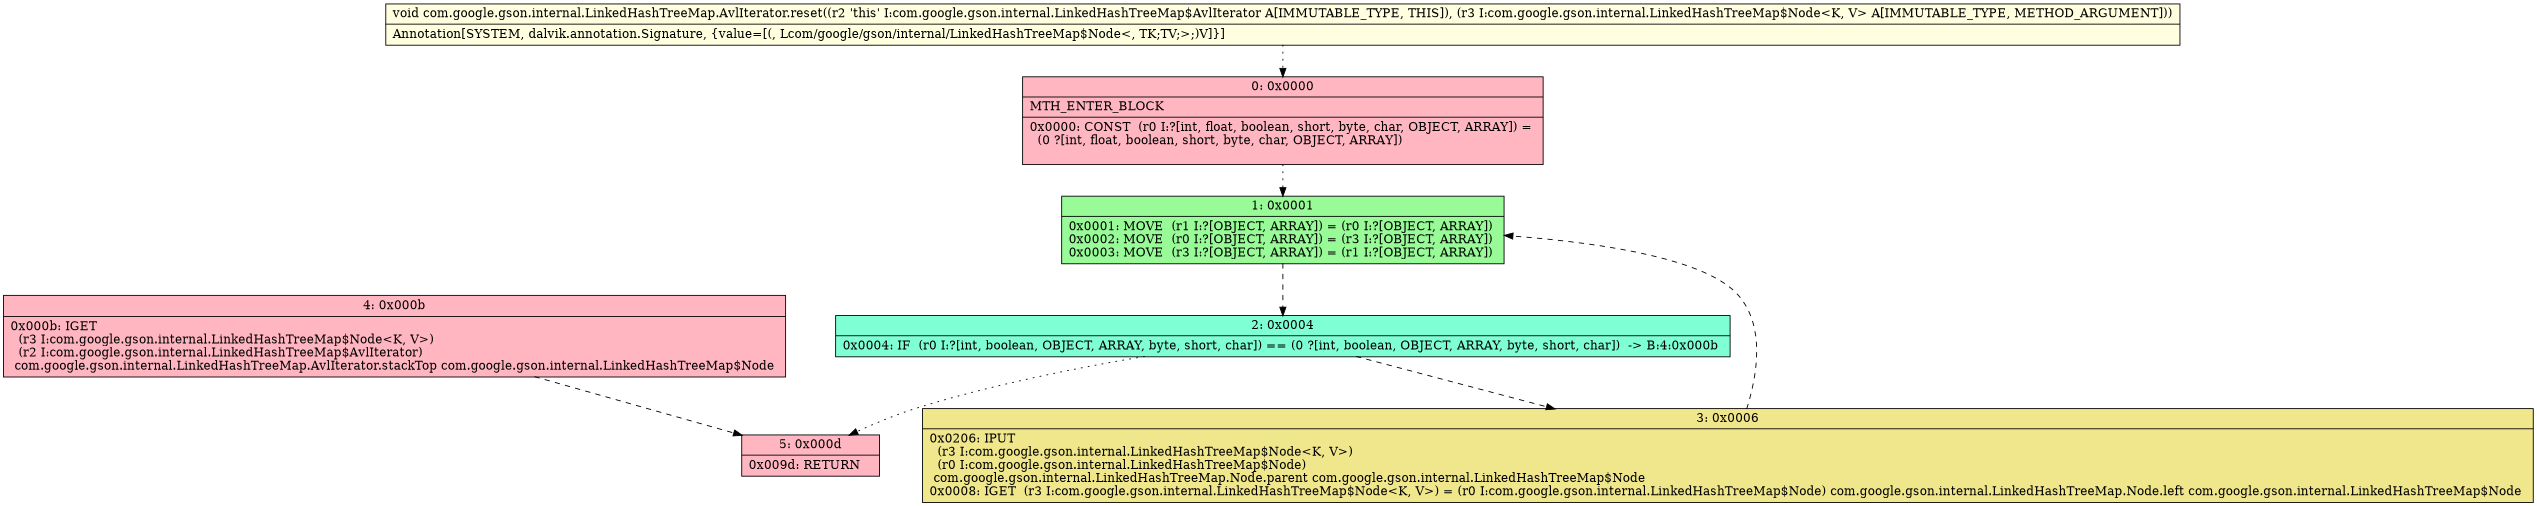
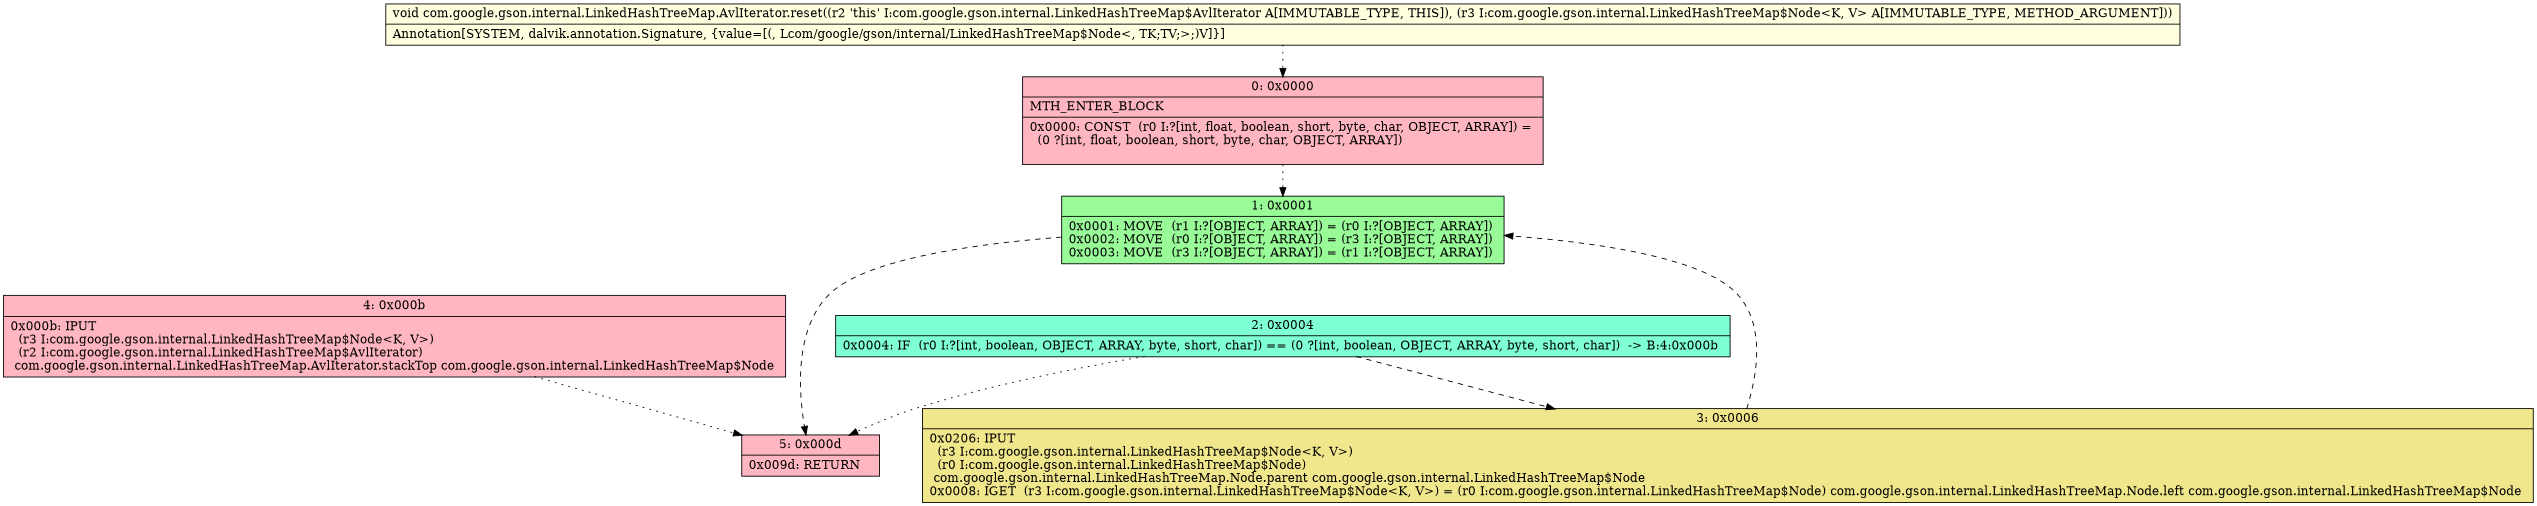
(1283, 285) -> (874, 270)
(58, 327) -> (57, 327)
(634, 405) -> (634, 405)
